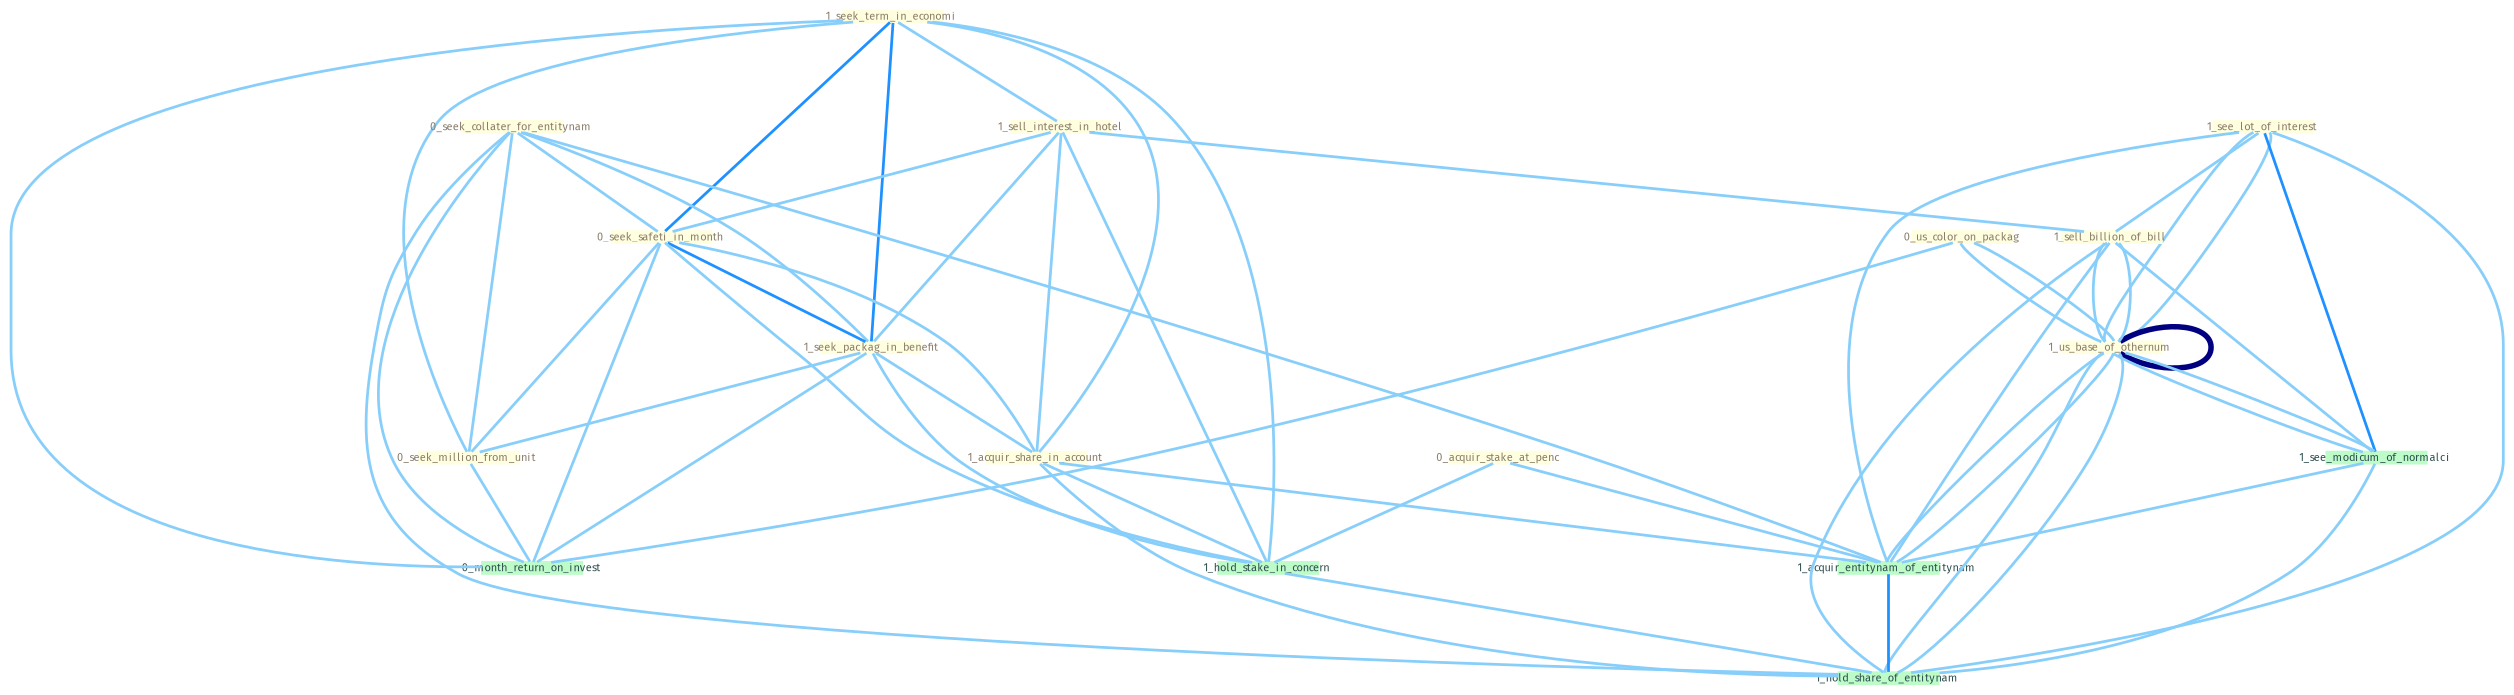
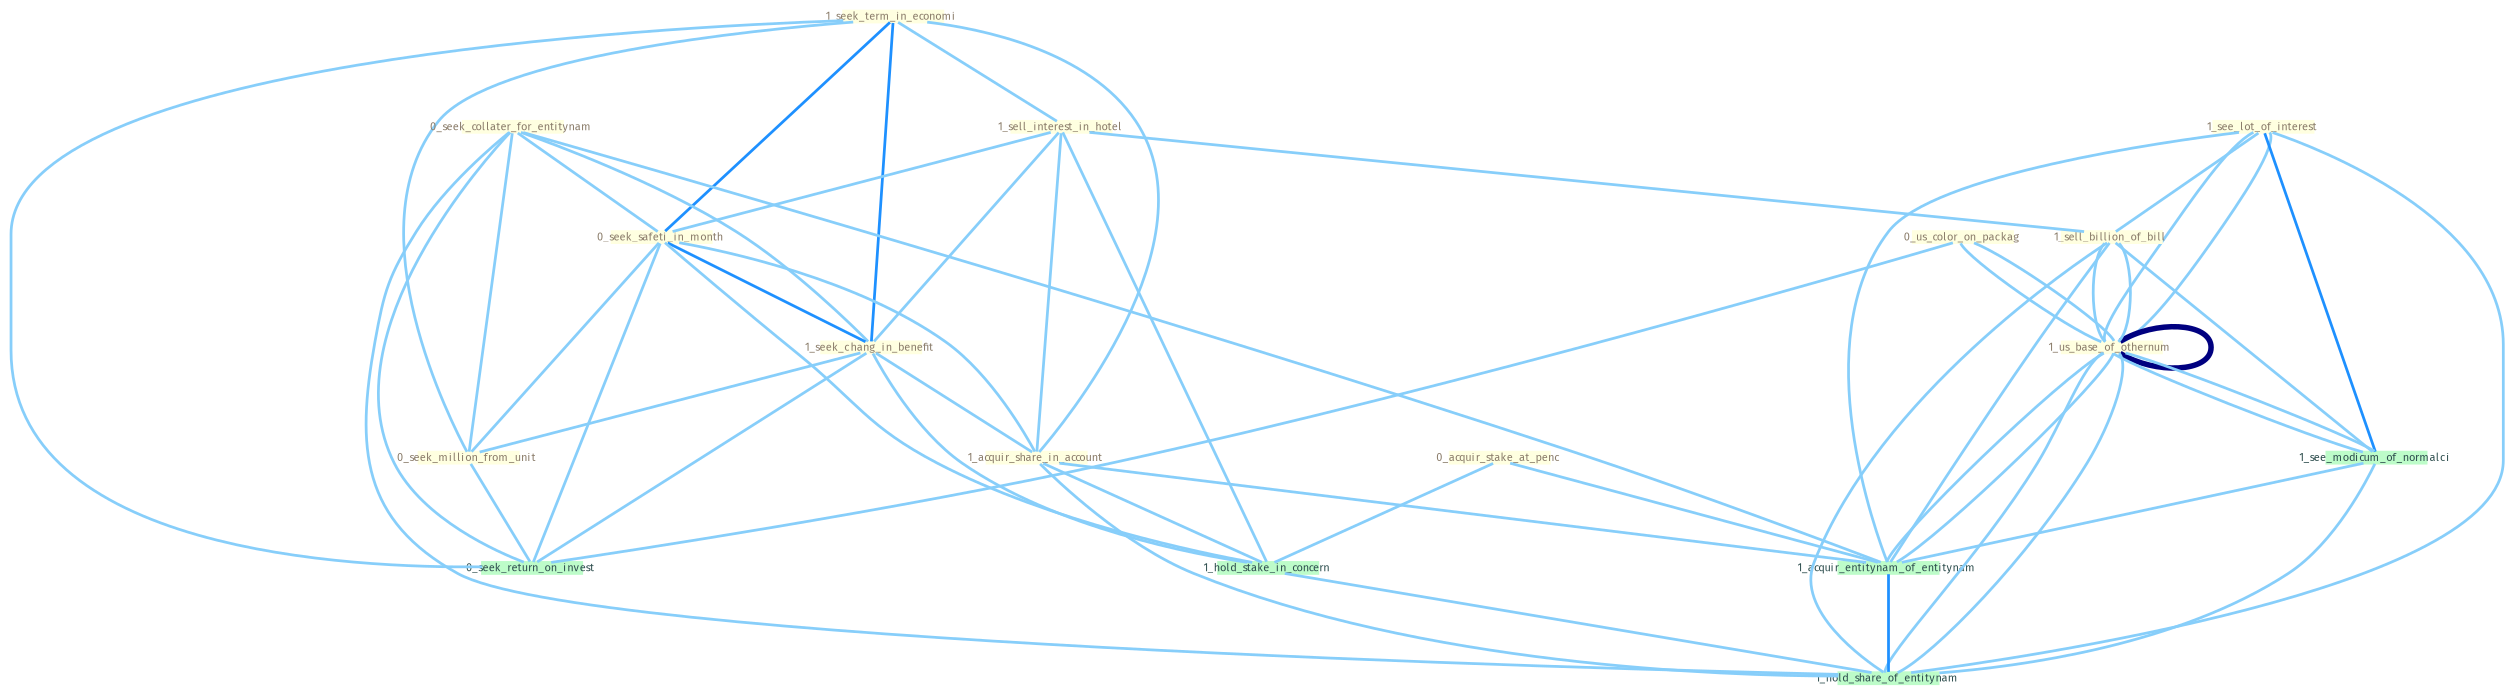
(1225, 204) -> none
(871, 347) -> (871, 347)
(532, 568) -> (532, 568)
